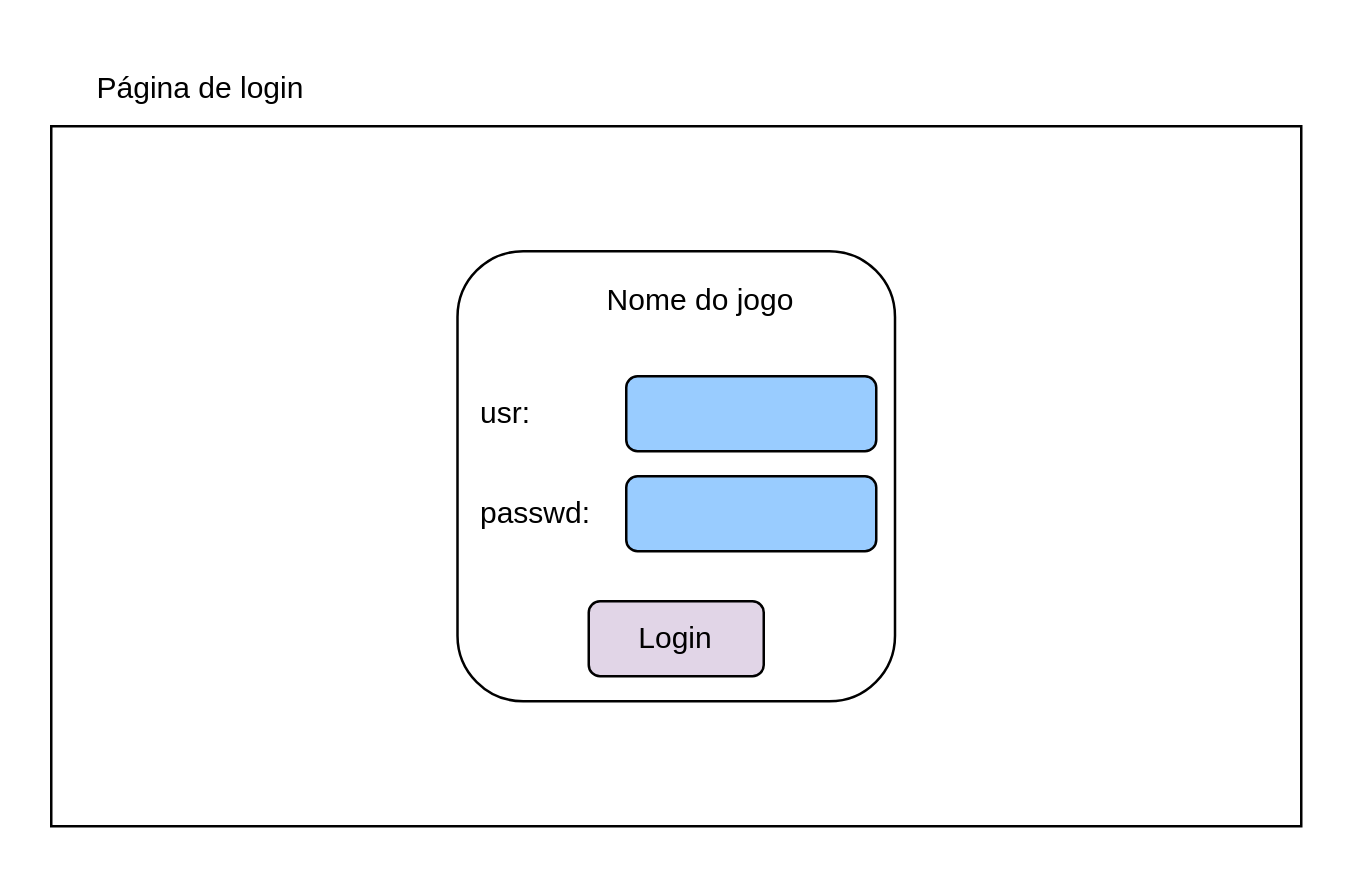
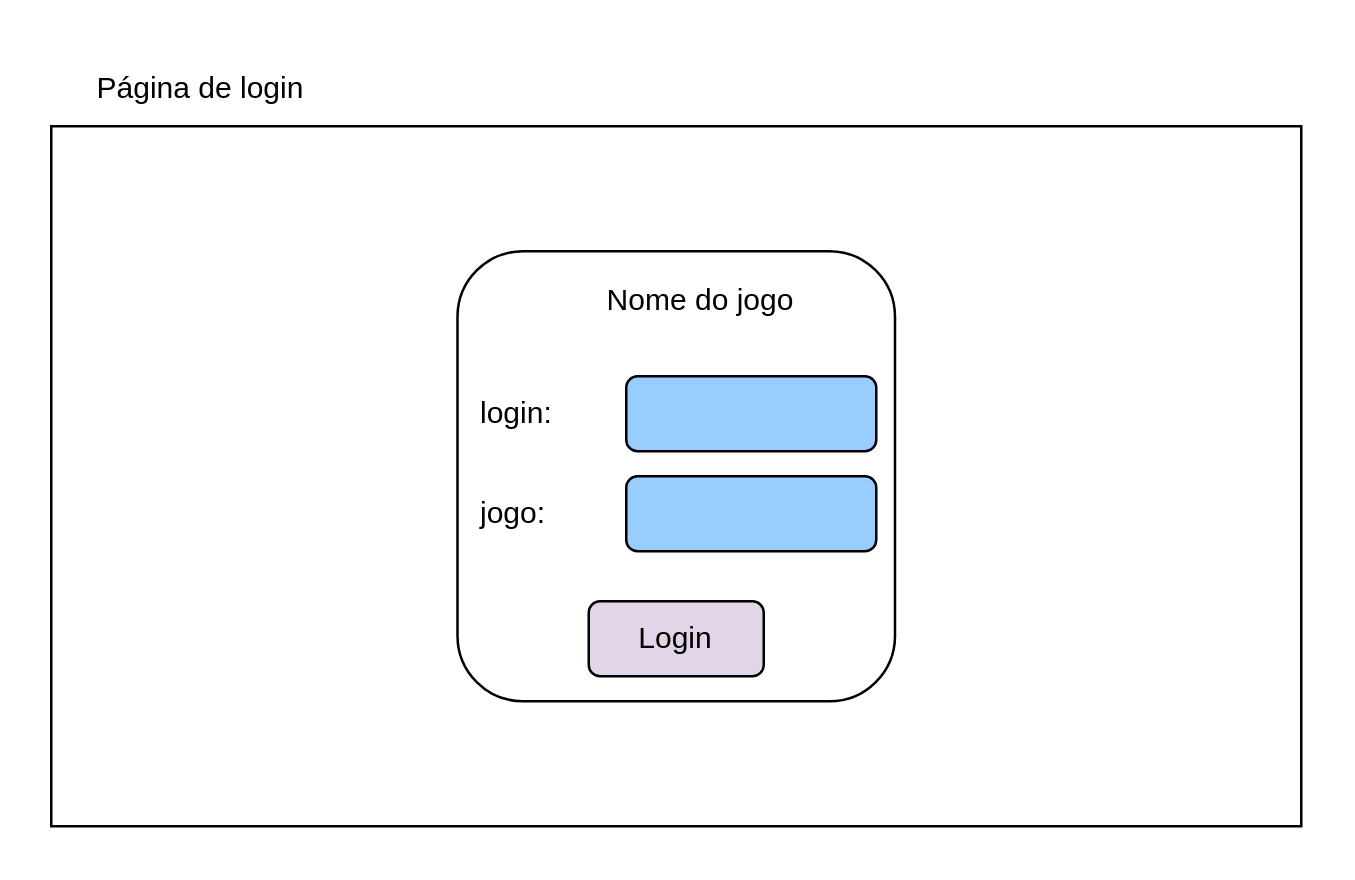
(511, 414) -> (520, 414)
(536, 514) -> (519, 514)
